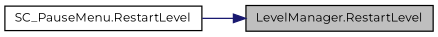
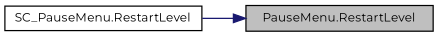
(340, 18) -> (340, 18)
